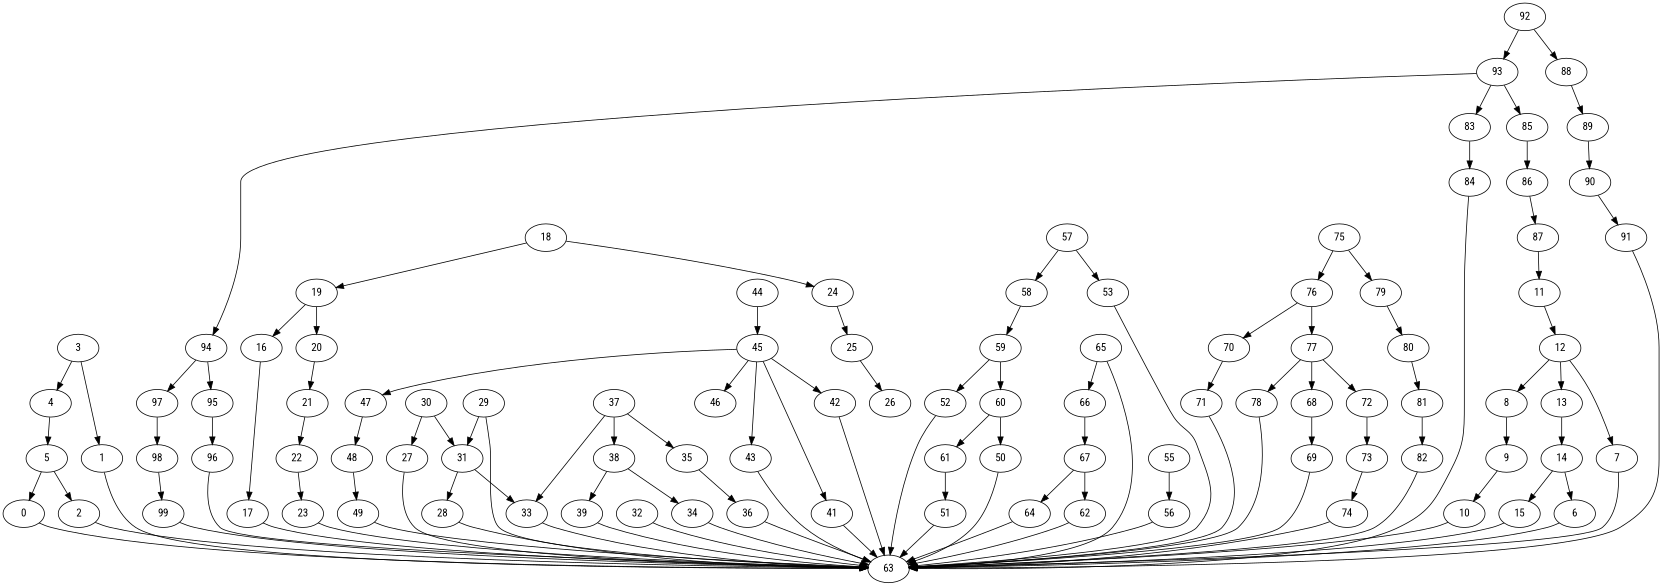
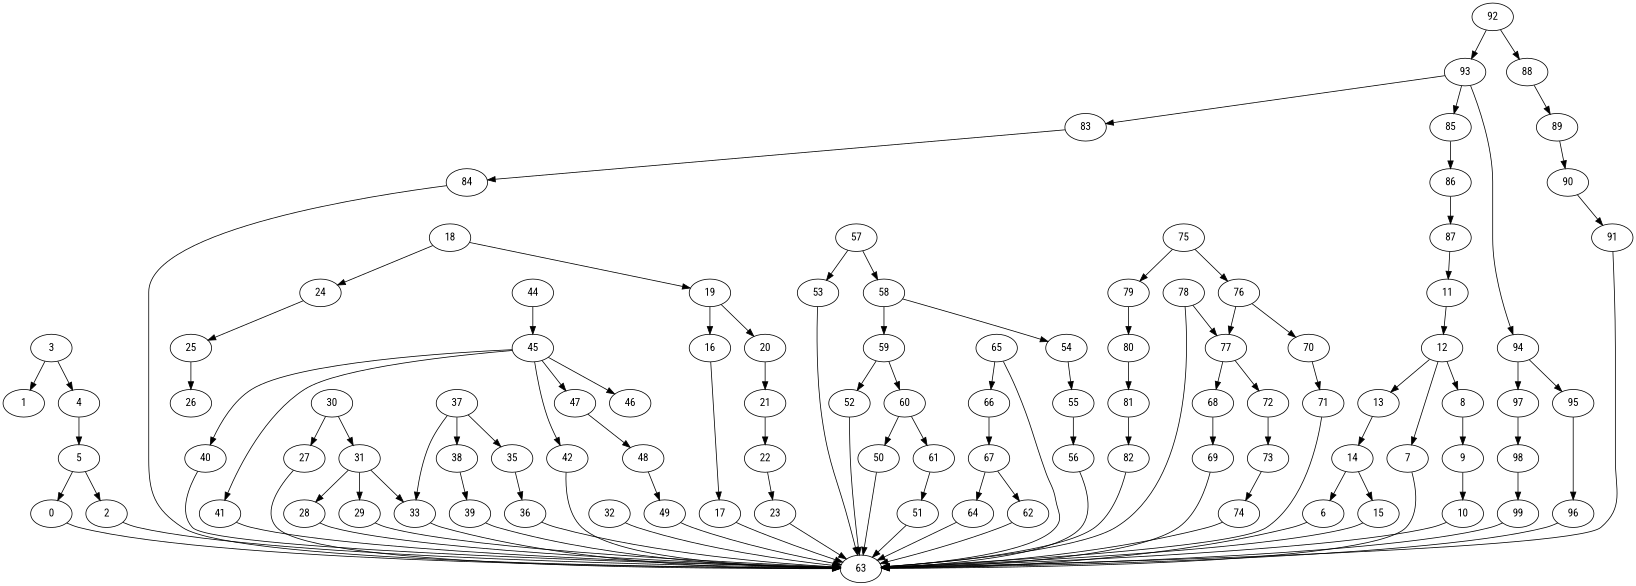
none -> (1066, 348)
(1287, 373) -> (1202, 317)
(474, 427) -> (360, 482)
(751, 458) -> (205, 458)
(692, 514) -> none
(464, 563) -> none
